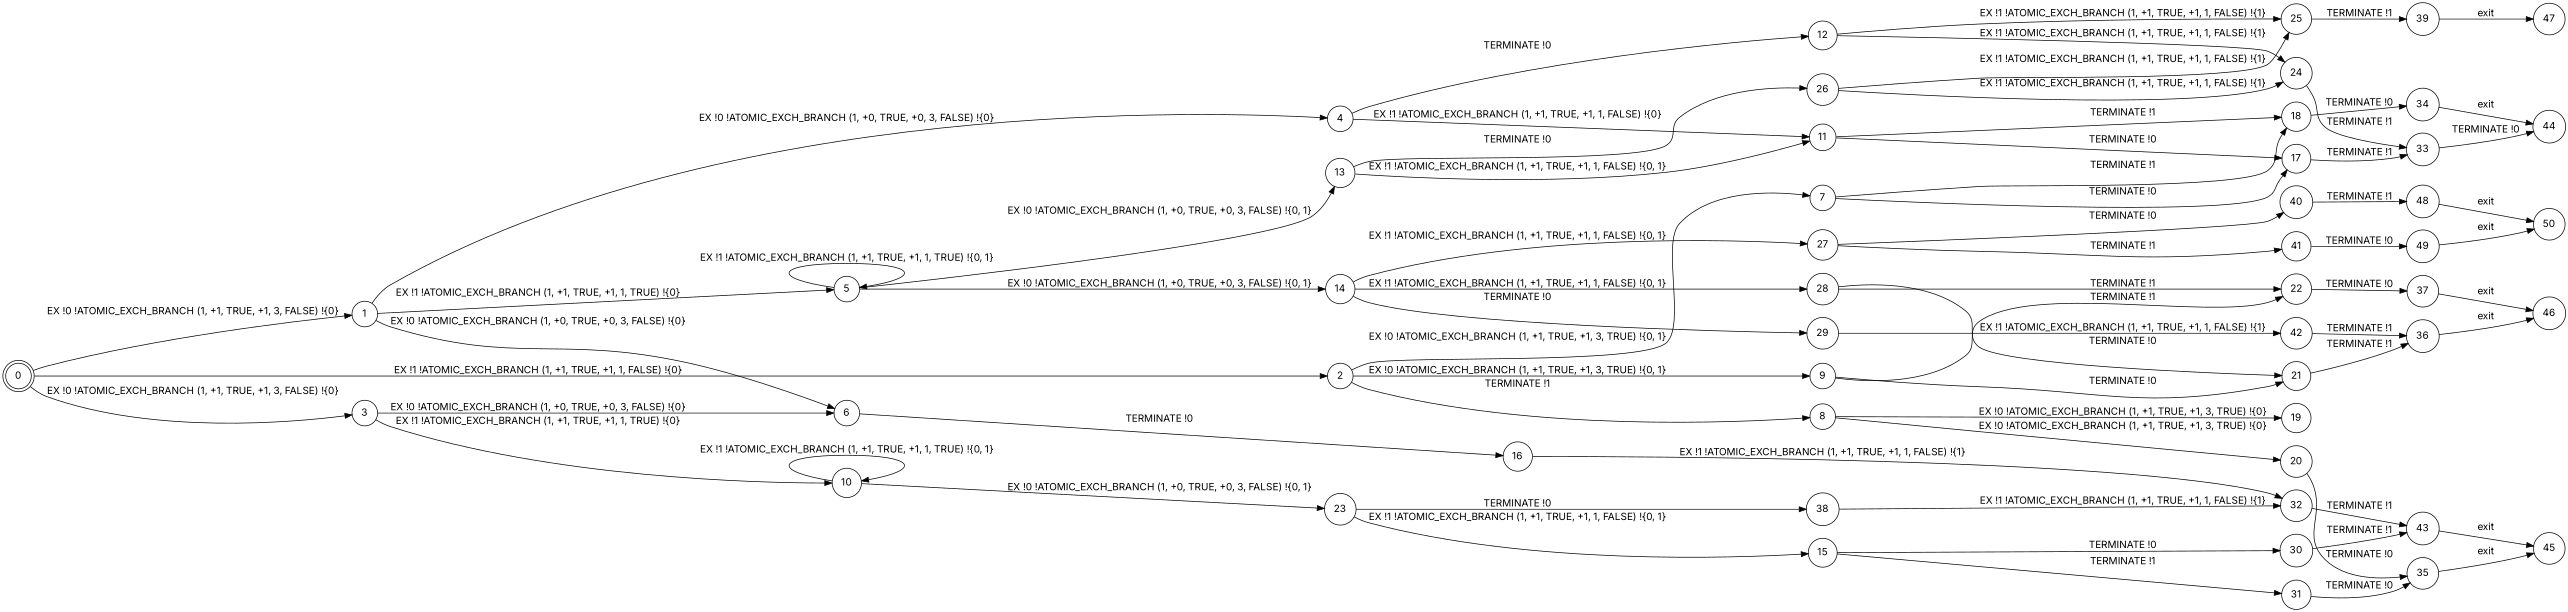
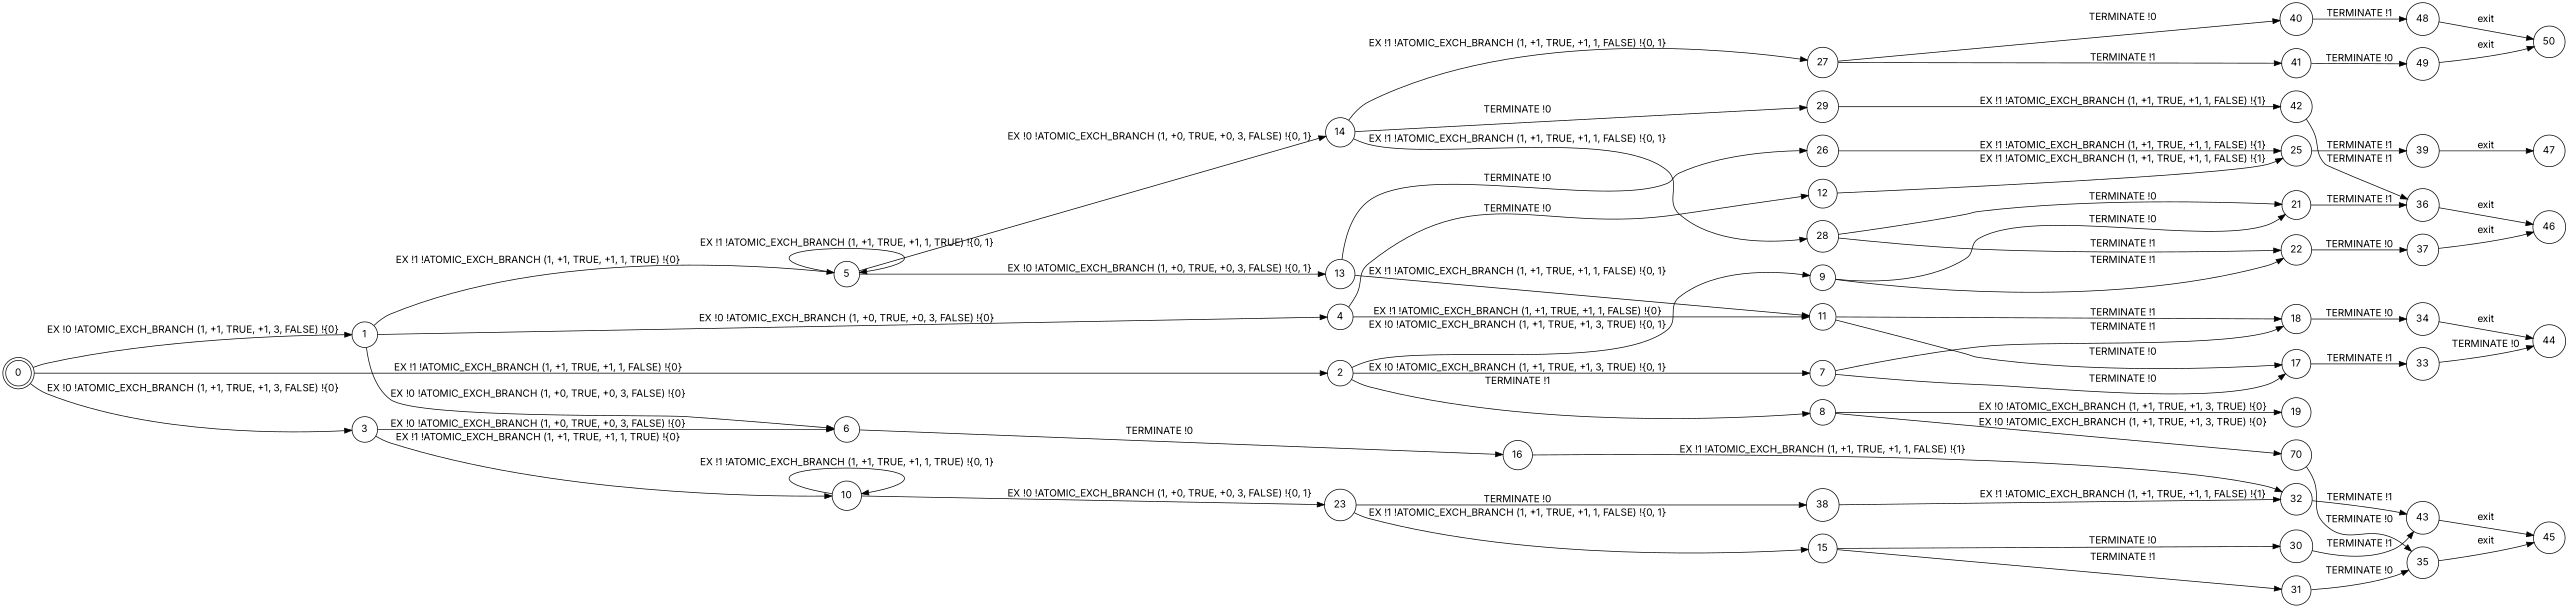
(2296, 73) -> none
(2296, 462) -> (2296, 455)
